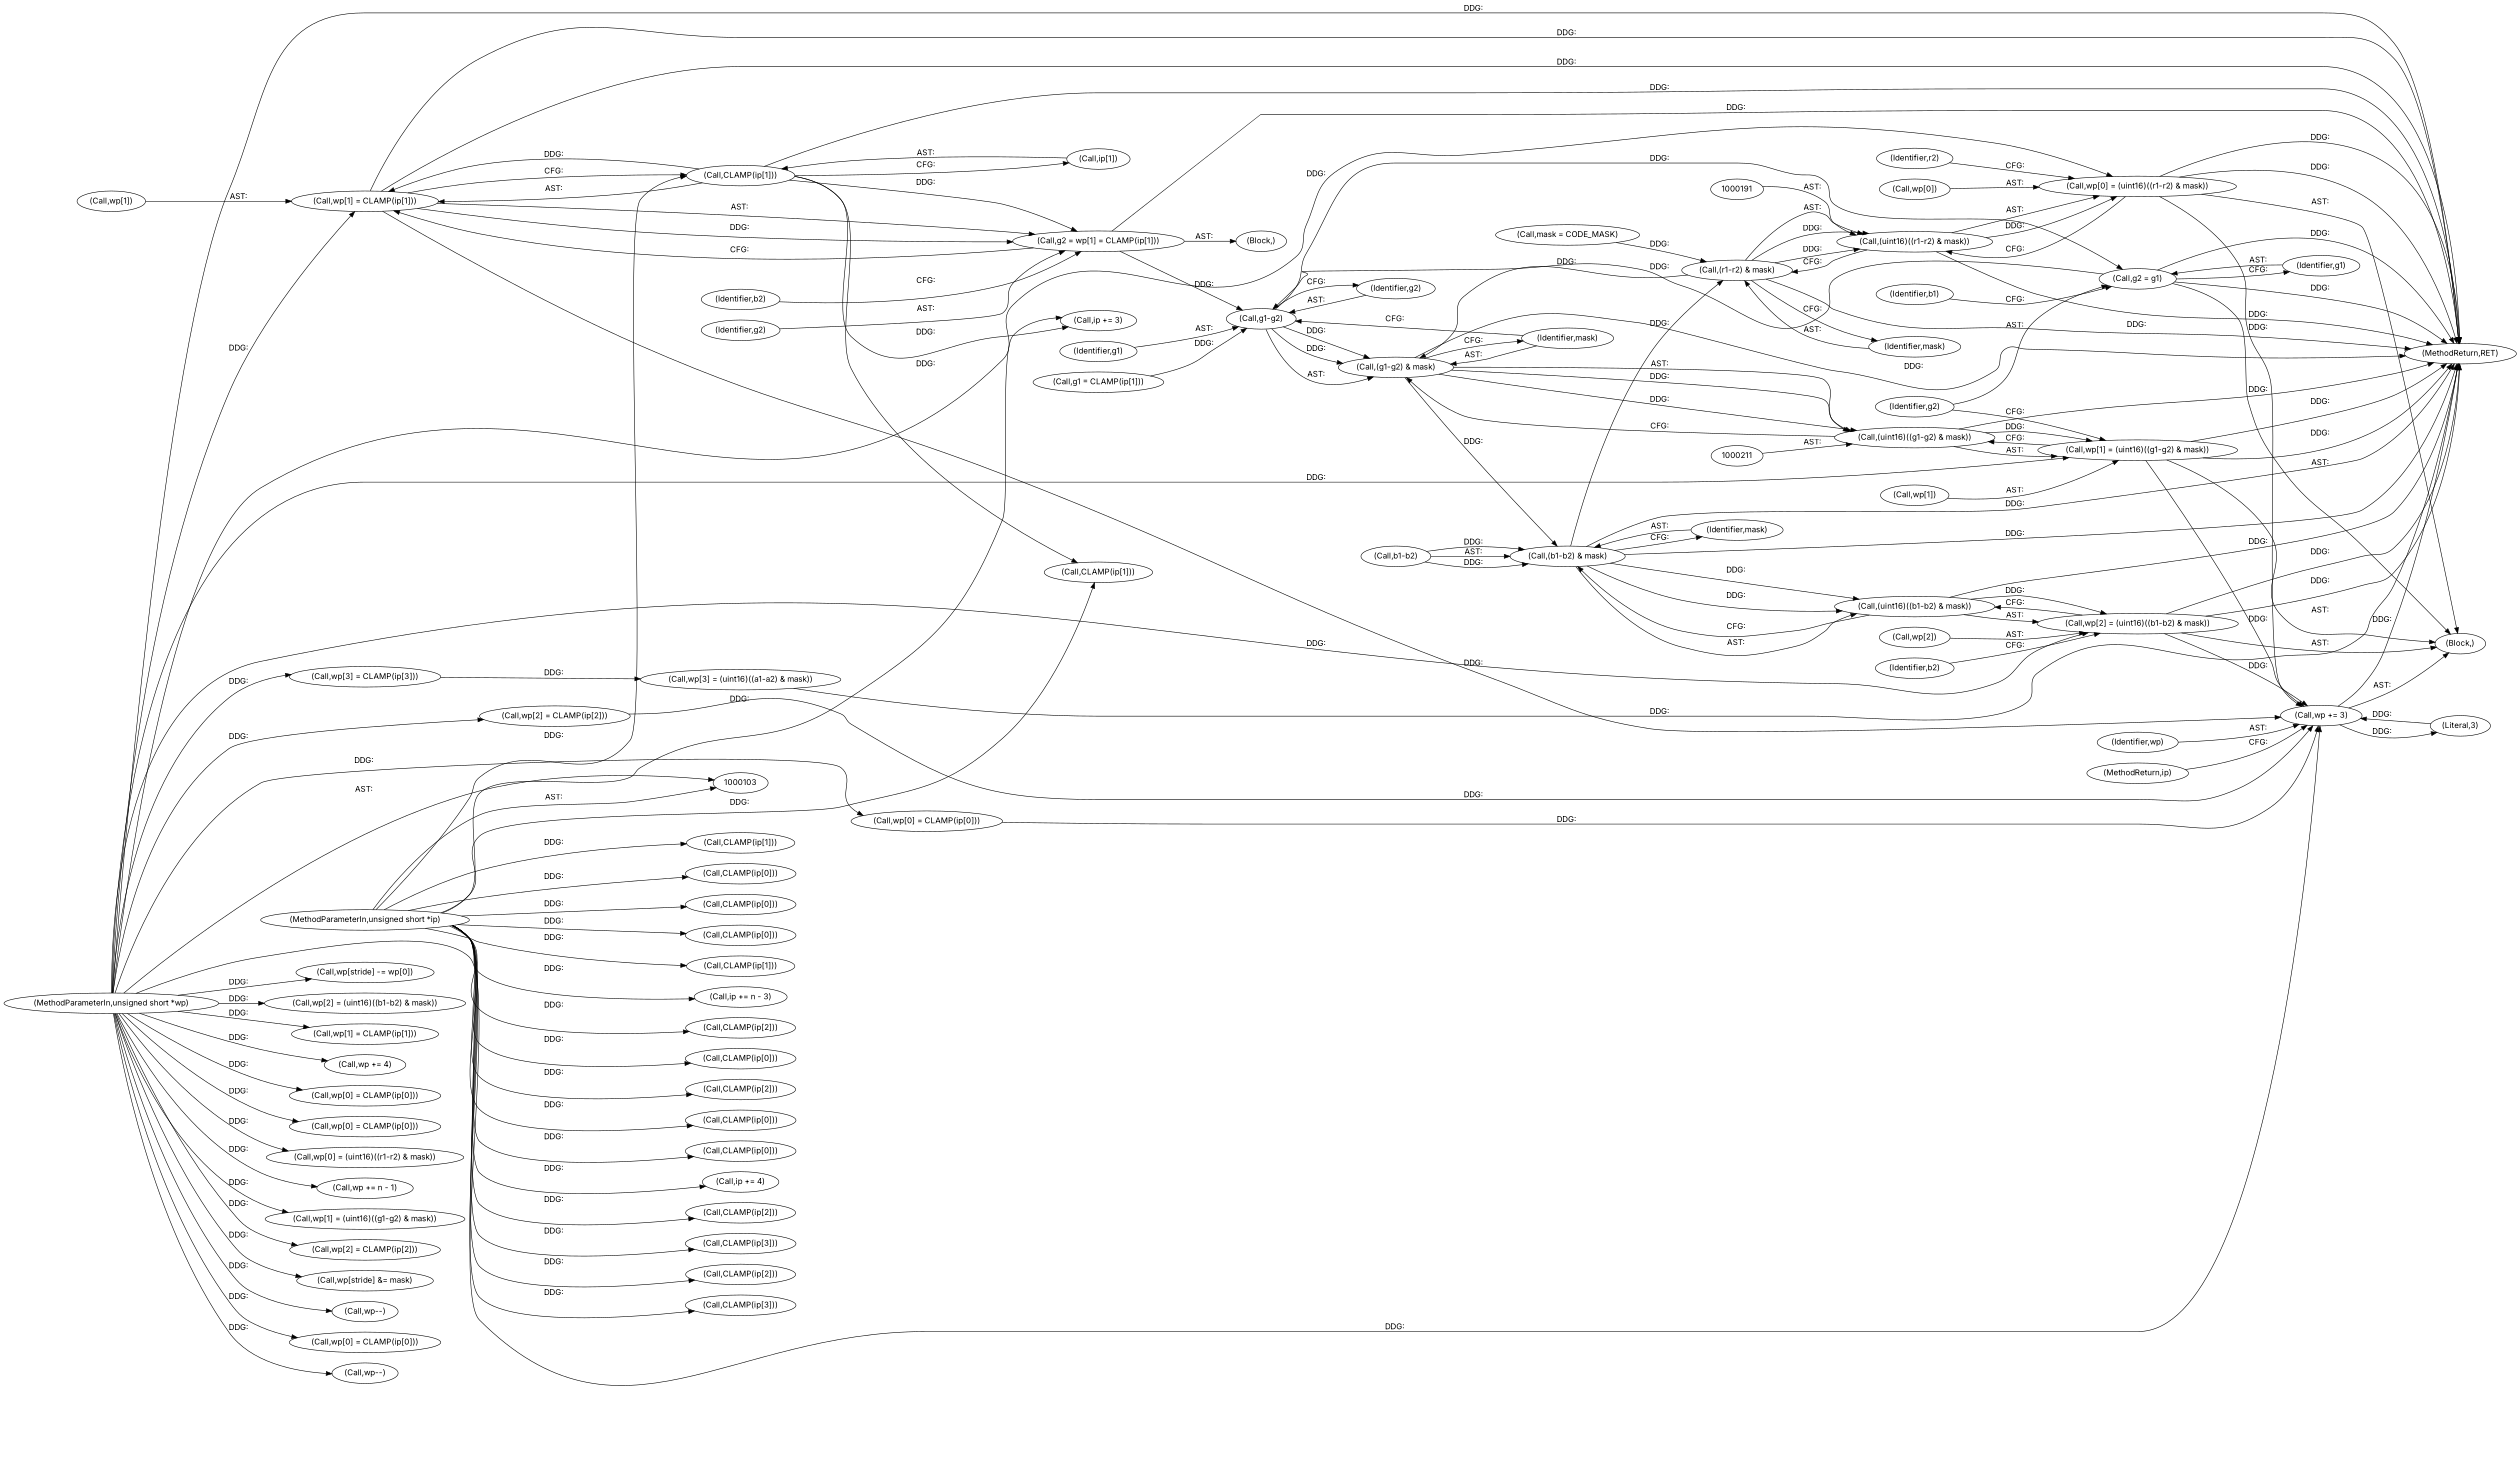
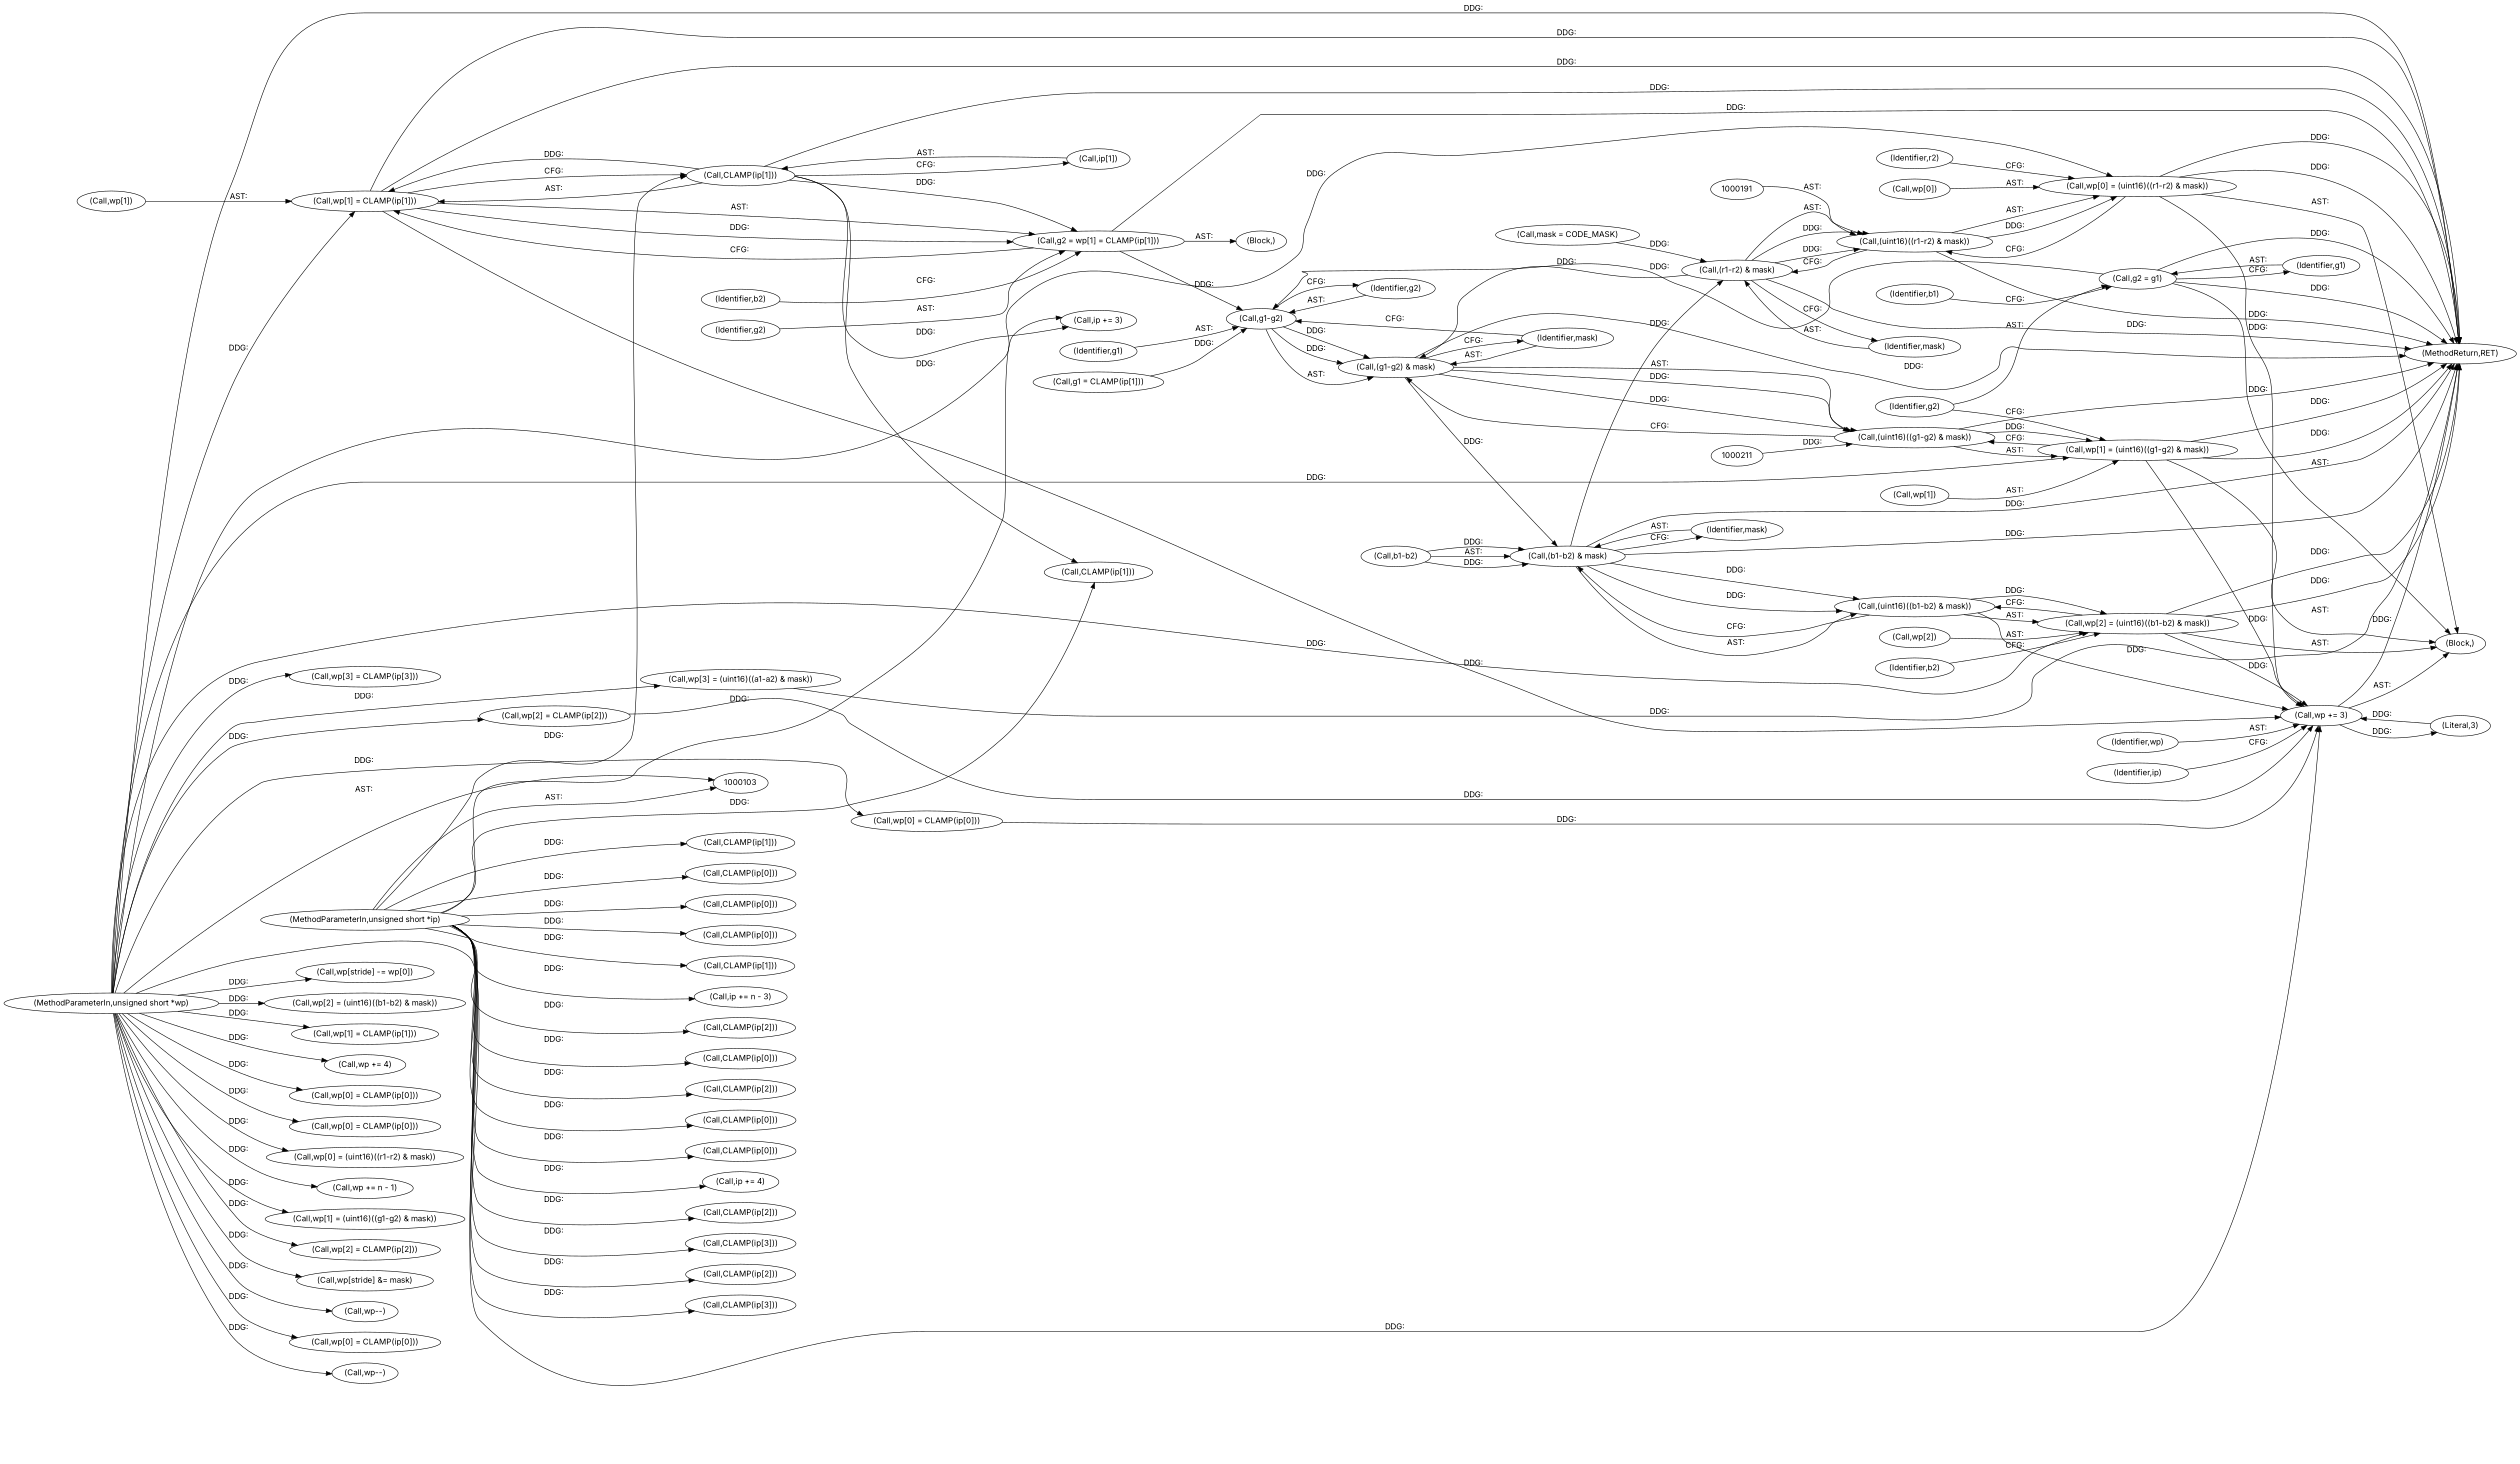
(1671, 163) -> none
(1814, 442) -> (1814, 442)
(2251, 549) -> (2122, 675)
(538, 678) -> (295, 717)
(2138, 773) -> (2138, 773)
